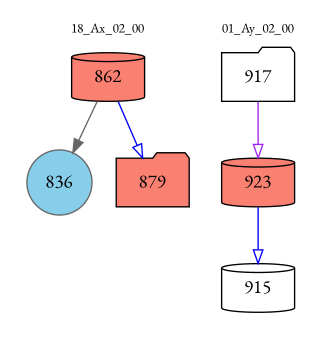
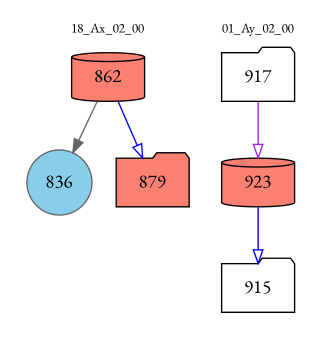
(258, 288) -> (258, 288)
